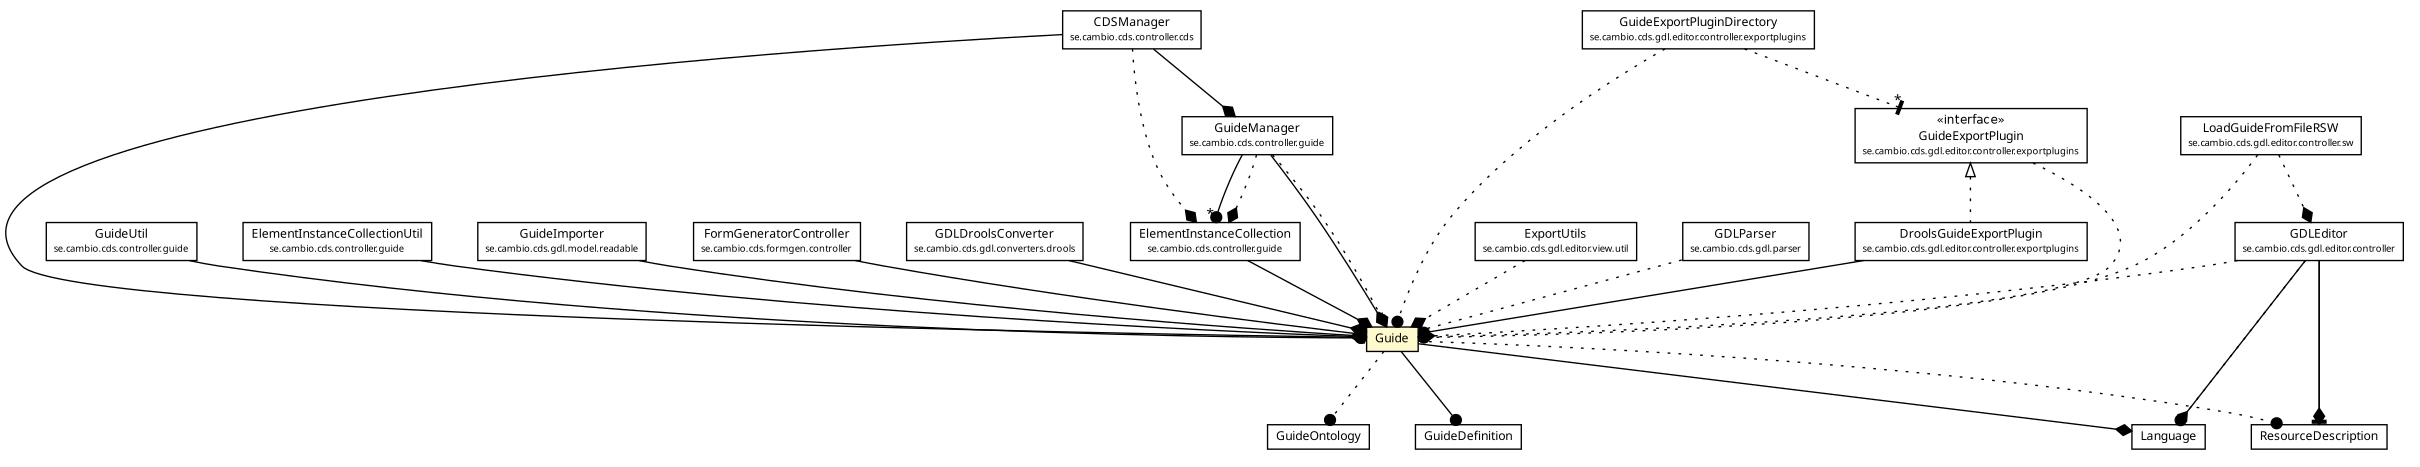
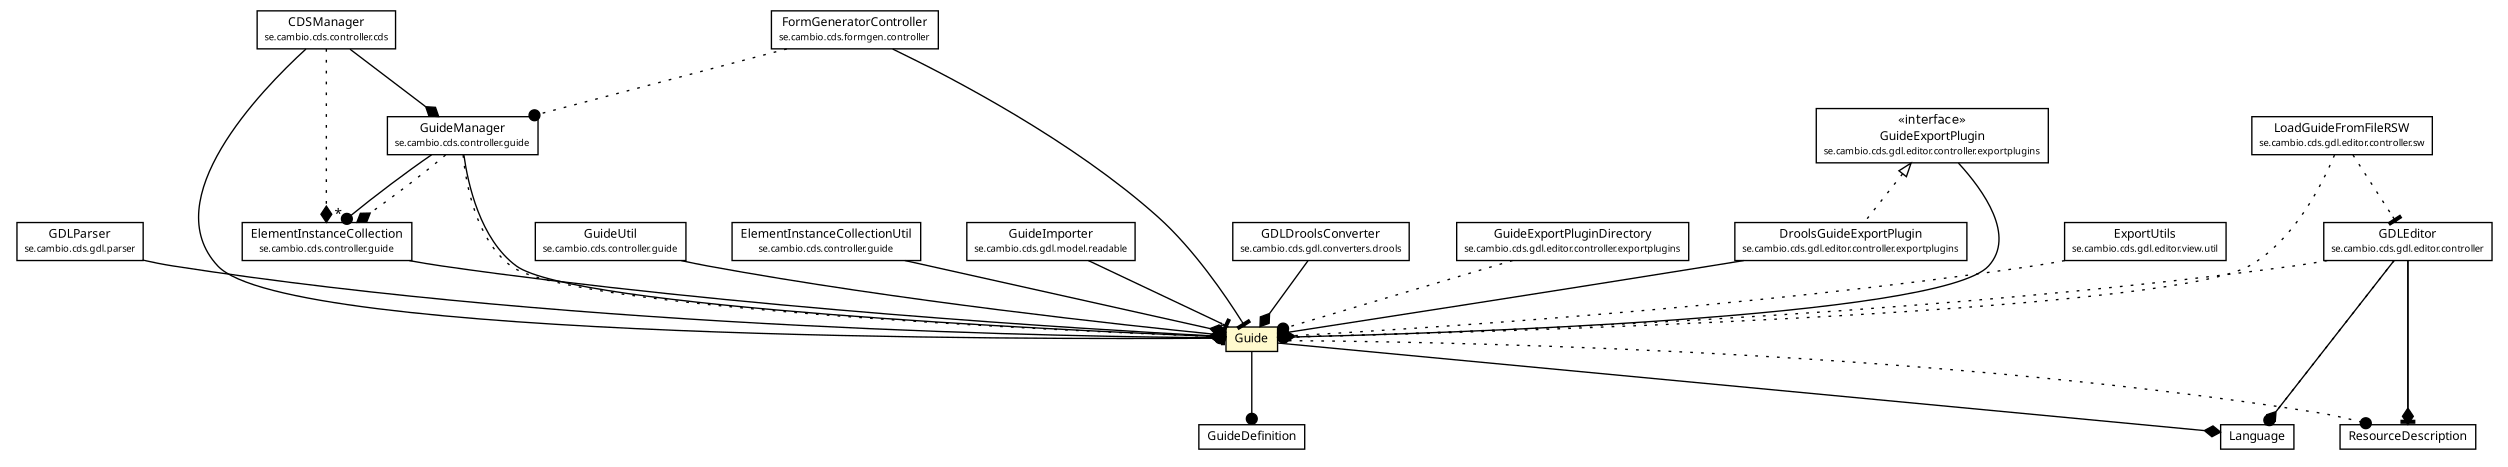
(1820, 78) -> none
none -> (663, 81)
(2291, 181) -> (2373, 186)
(1553, 294) -> (679, 318)
(1847, 316) -> (1864, 301)
(1318, 437) -> none
